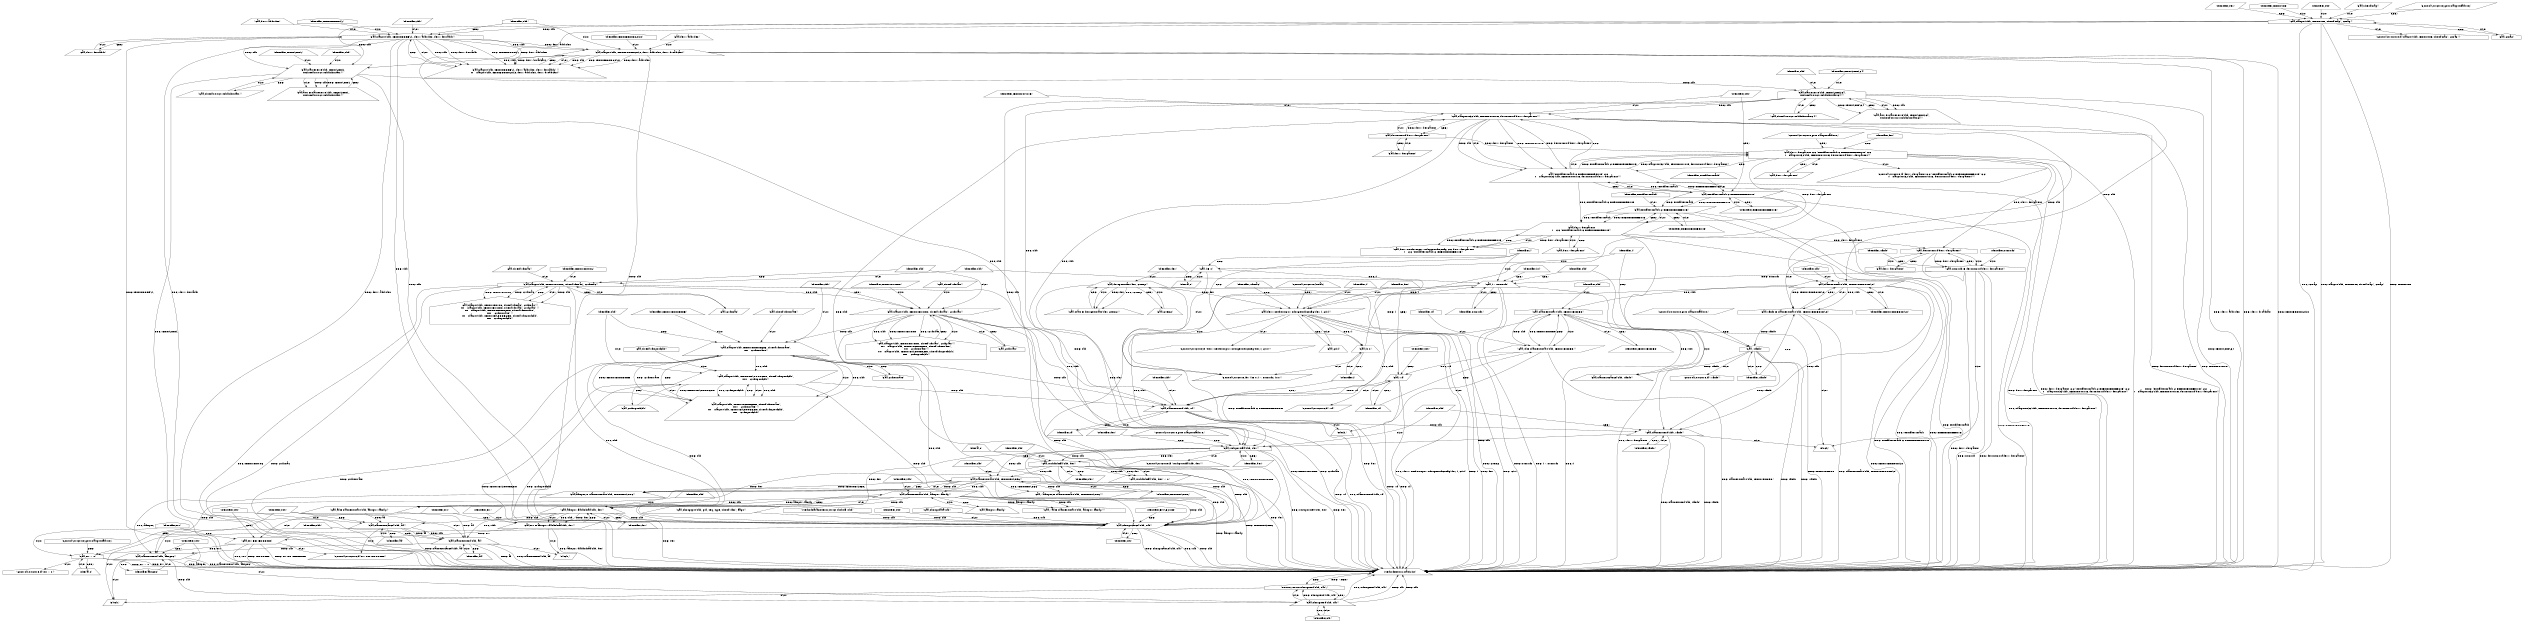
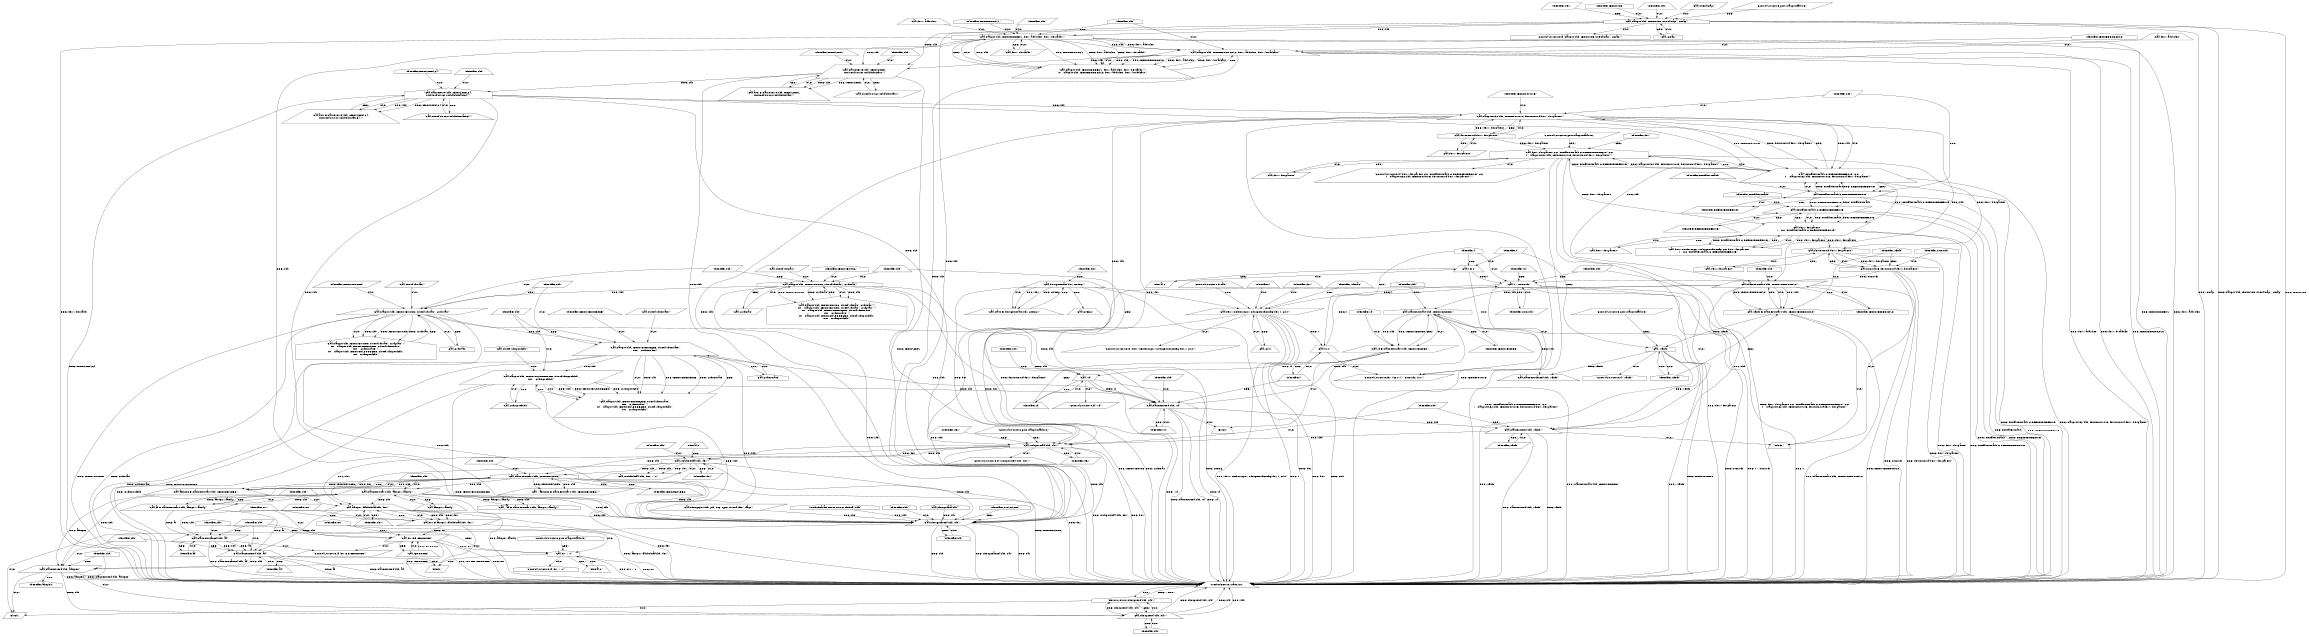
(1159, 297) -> none
none -> (418, 554)
(163, 568) -> (311, 565)
